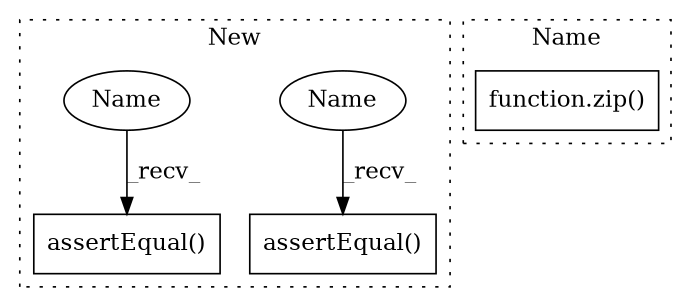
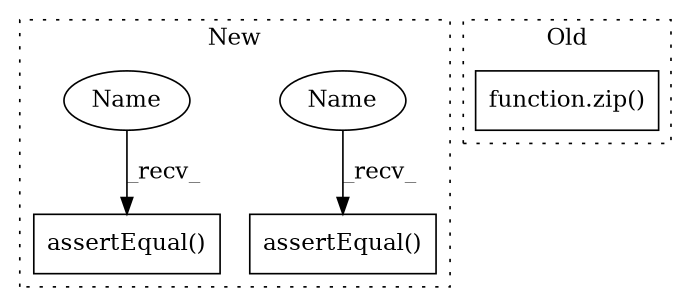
(567, 39) -> (567, 39)
